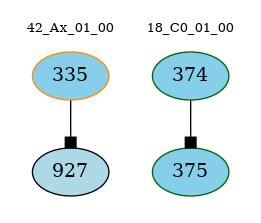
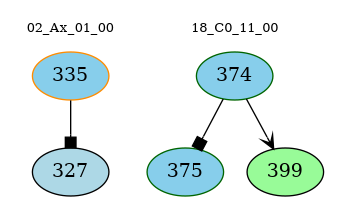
(71, 29) -> (71, 29)
(191, 29) -> (235, 29)
(71, 172) -> (71, 172)
none -> (285, 172)
